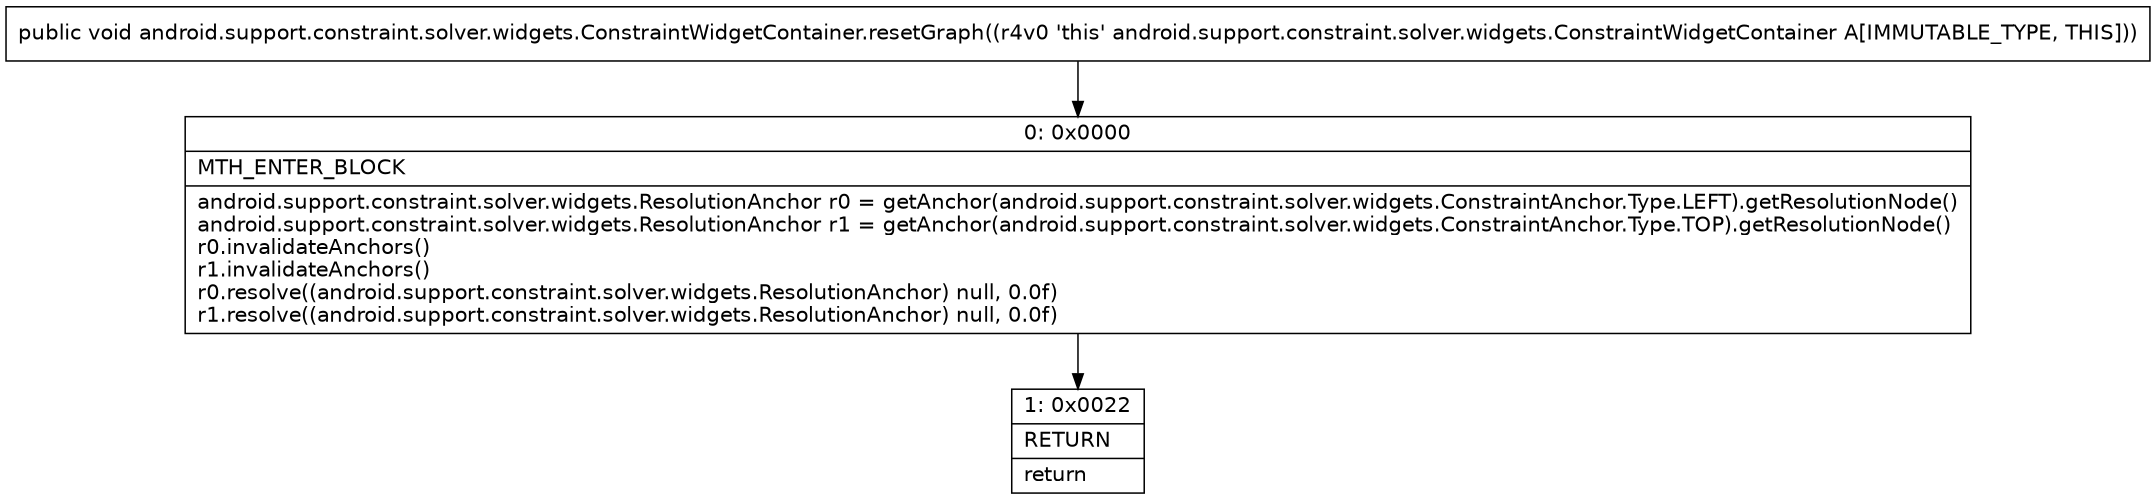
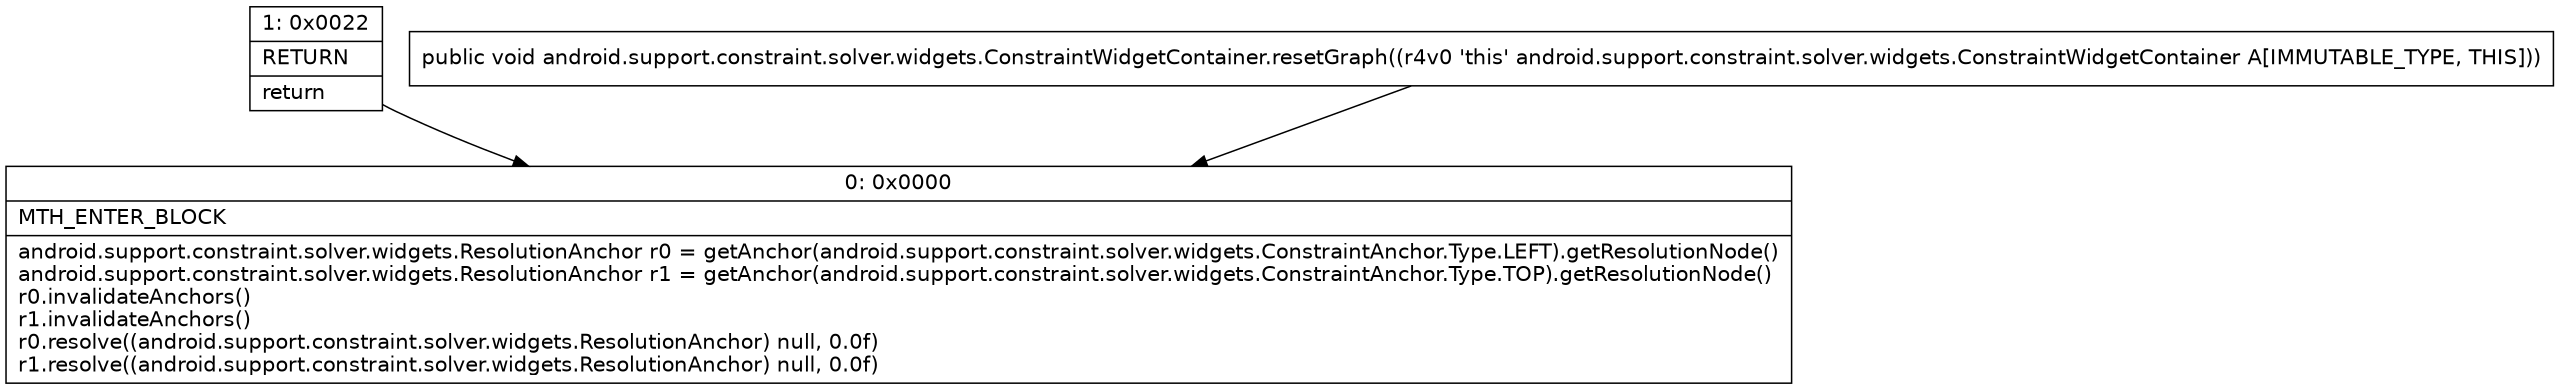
(1078, 354) -> (448, 134)
